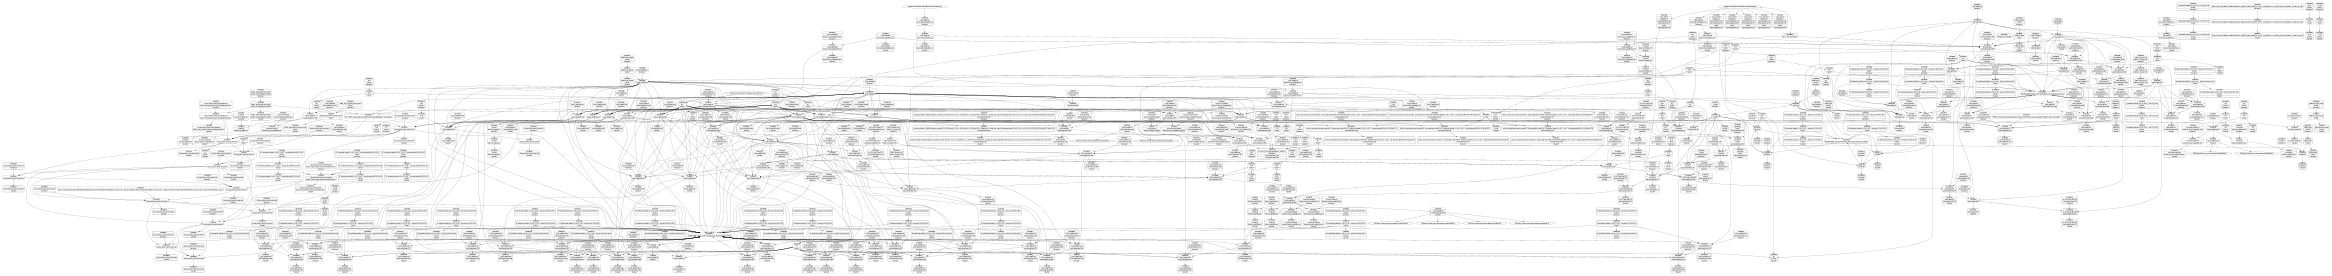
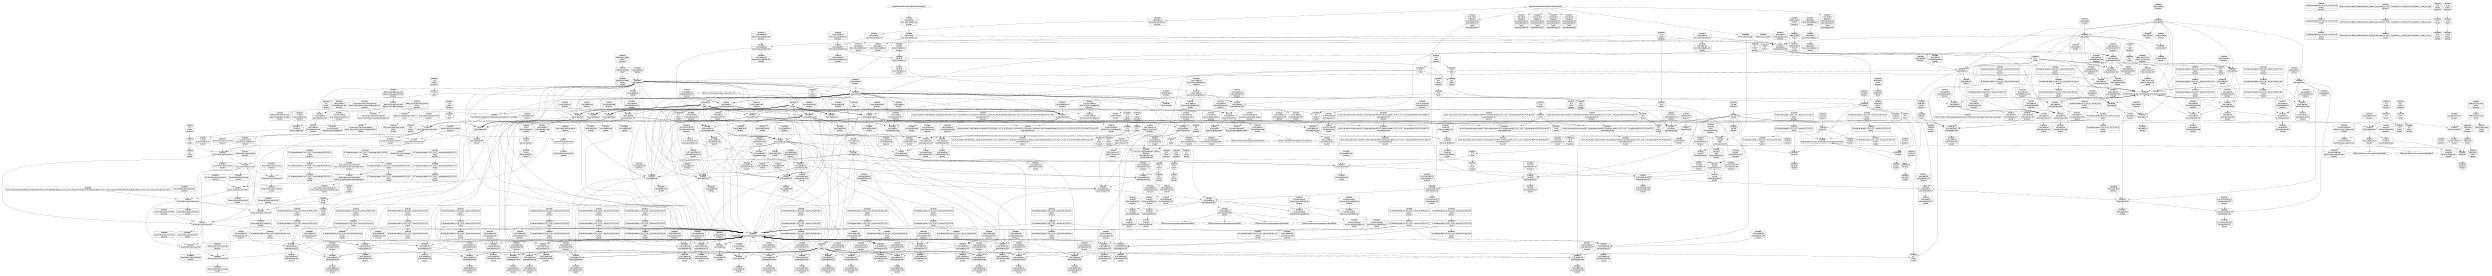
none -> (2148, 36)
